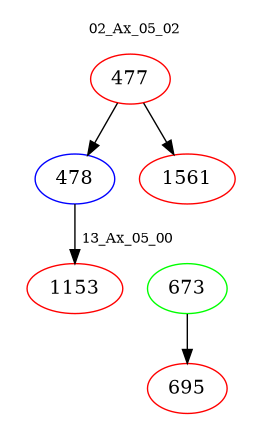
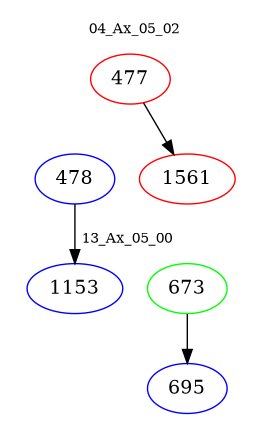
(135, 30) -> (135, 30)
(106, 123) -> none
(75, 289) -> (75, 289)
(187, 389) -> (187, 389)
